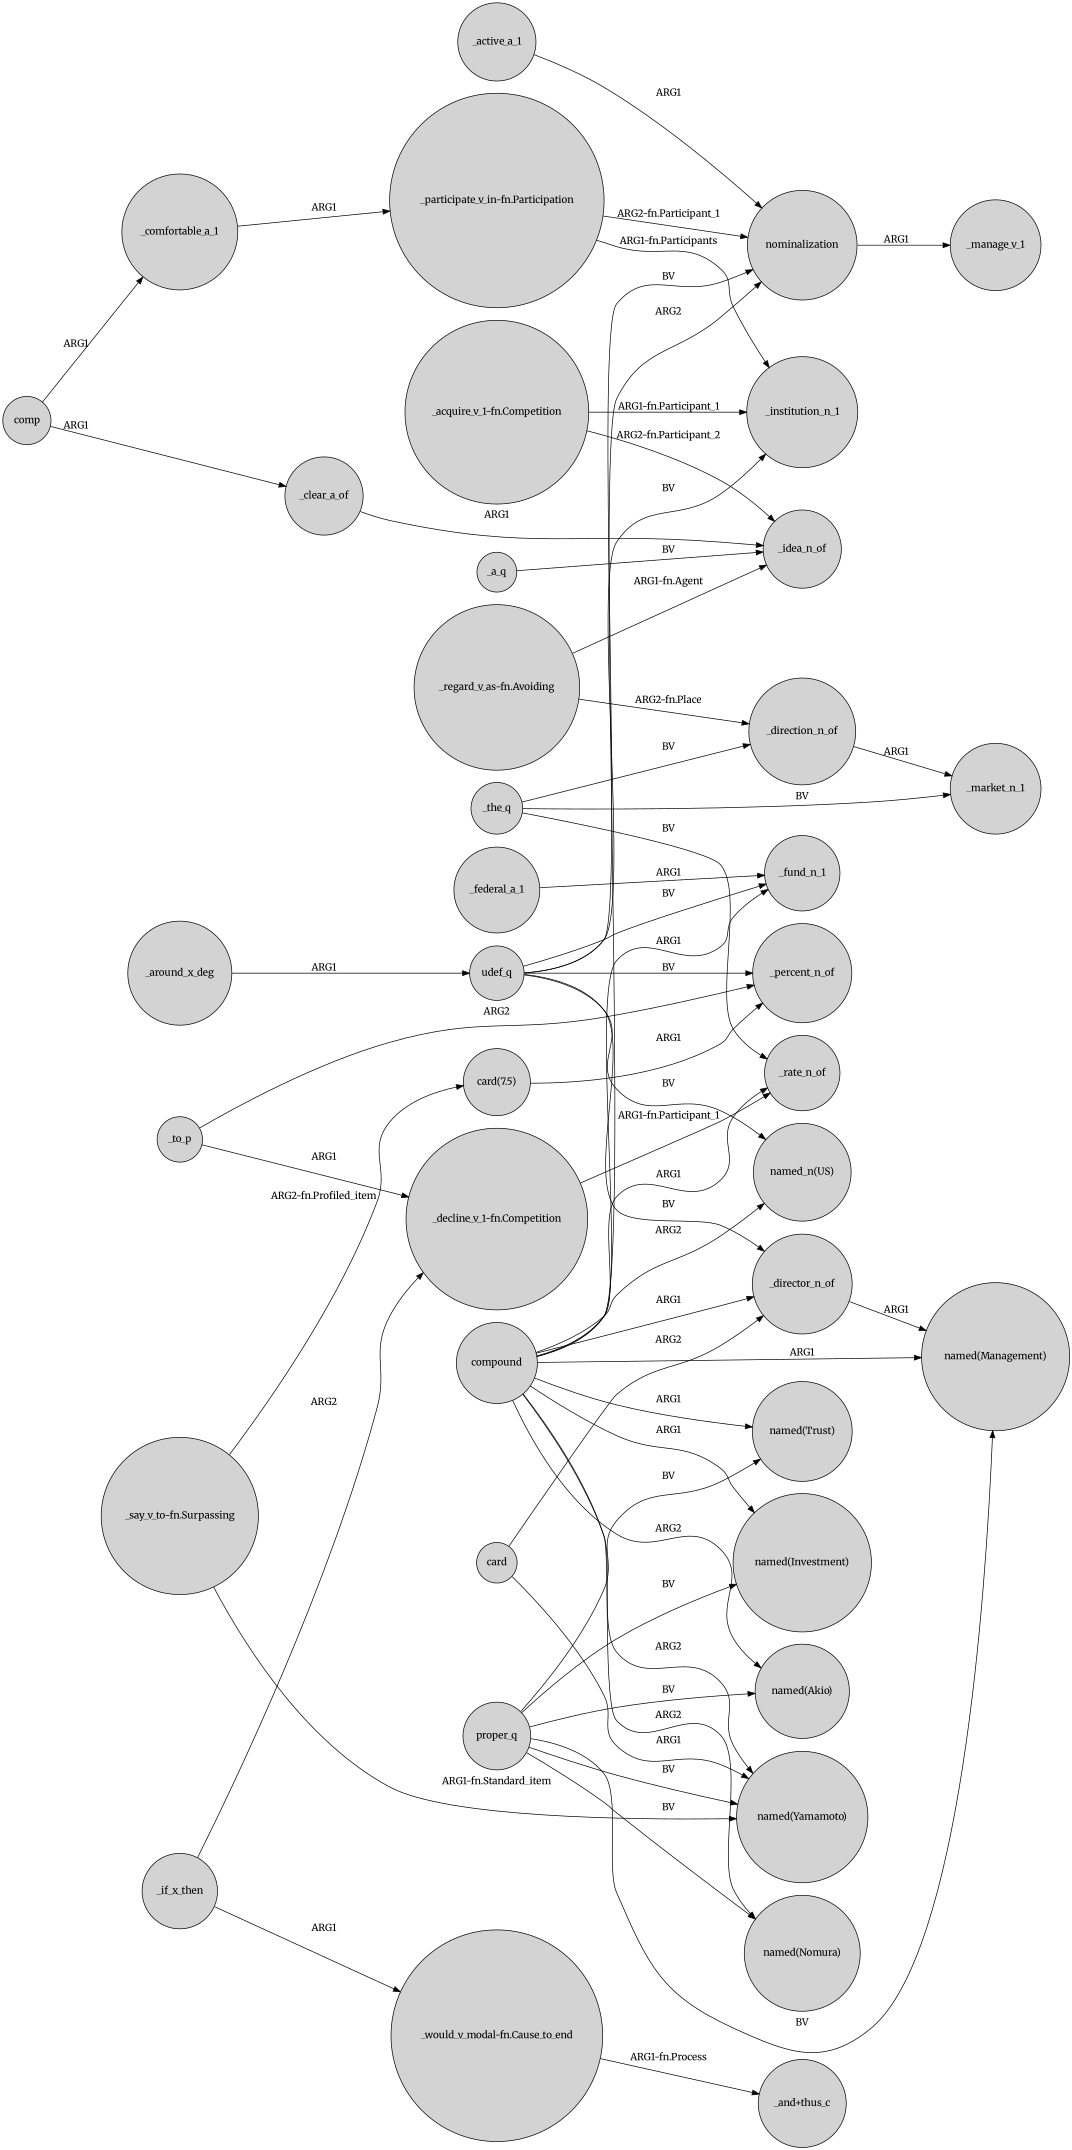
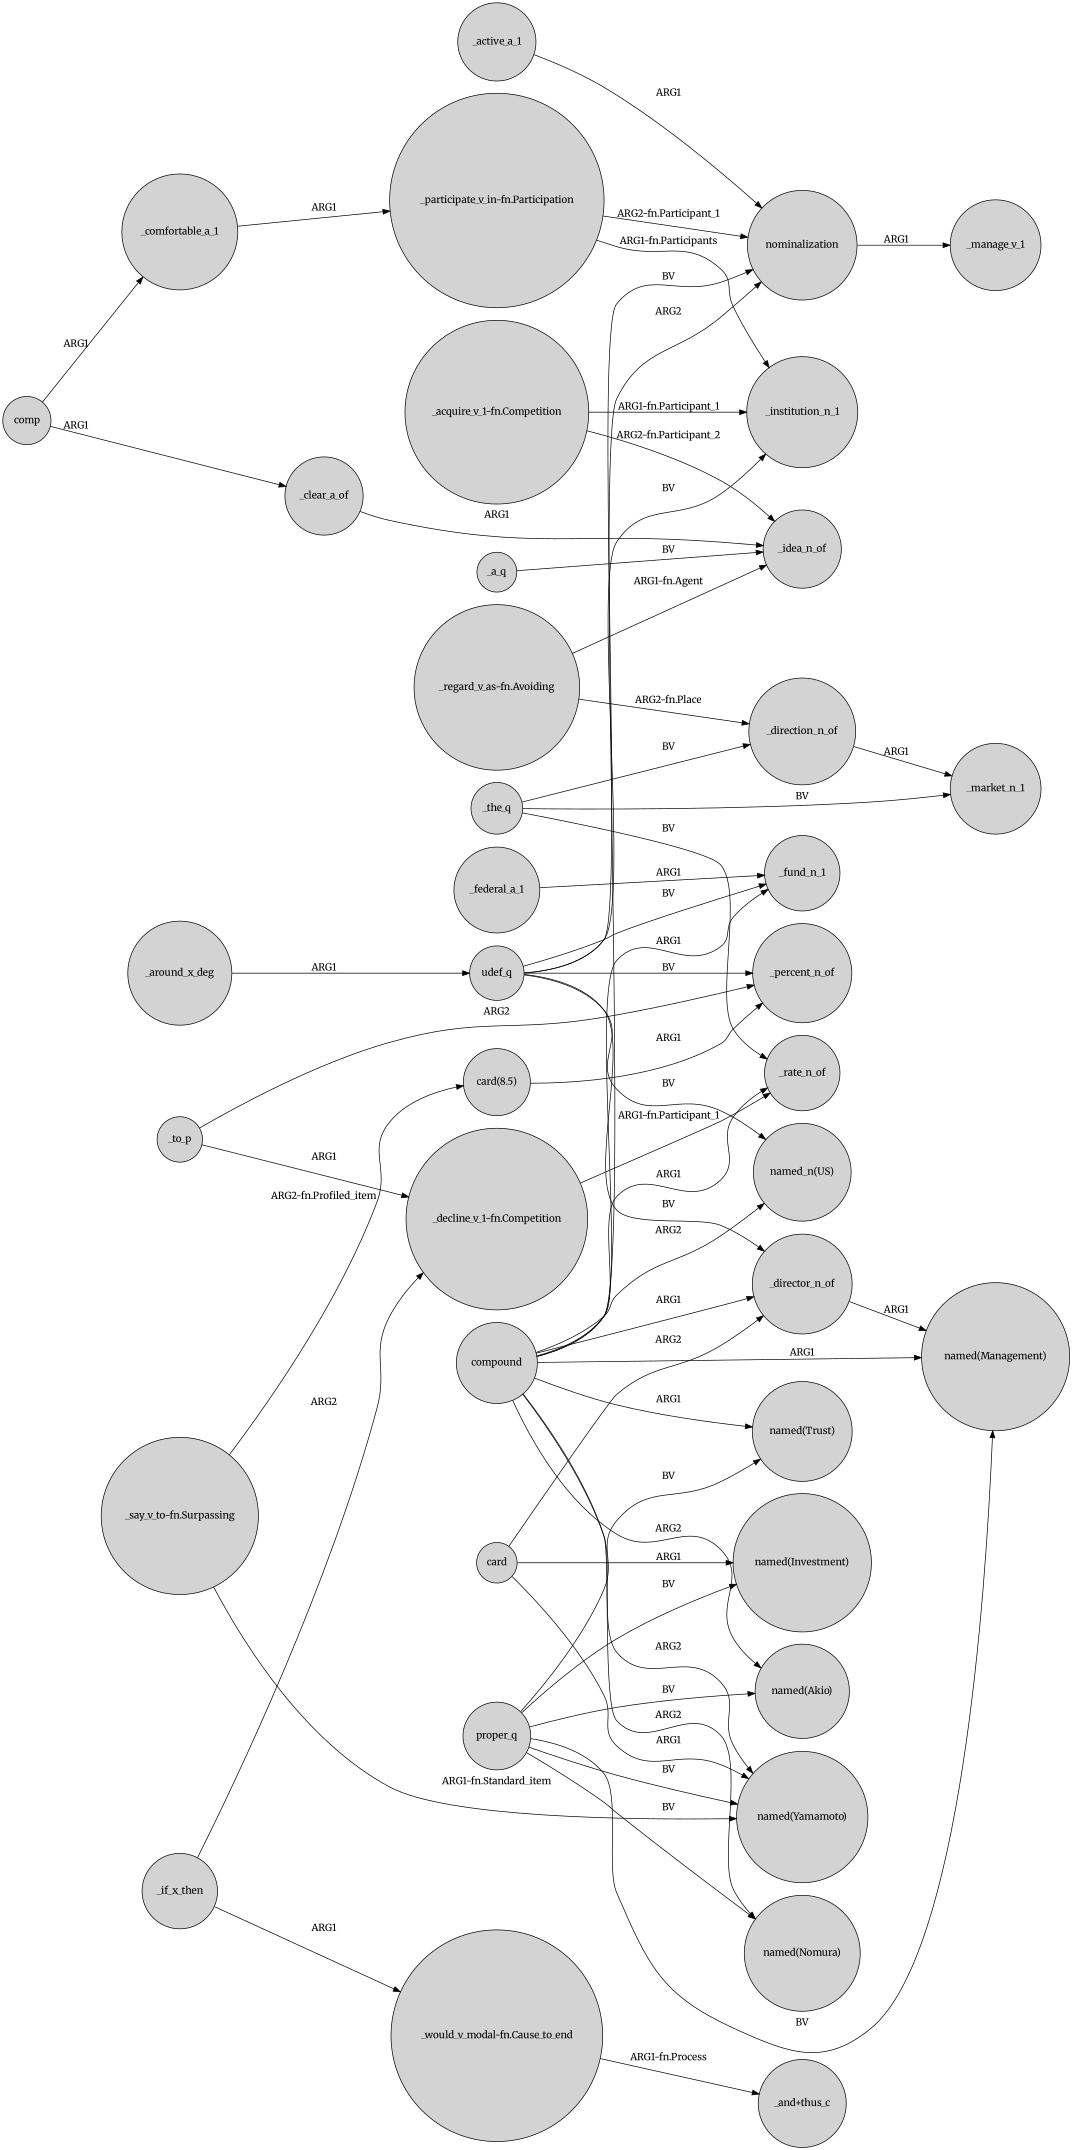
(497, 1082) -> (497, 1082)
(645, 1445) -> (622, 1563)
